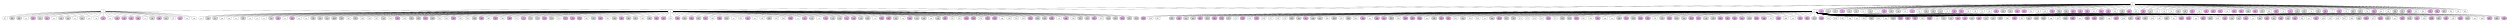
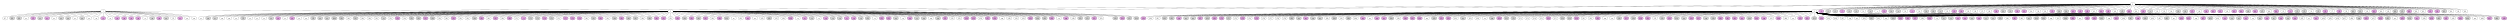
(1108, 18) -> none
none -> (1165, 18)
